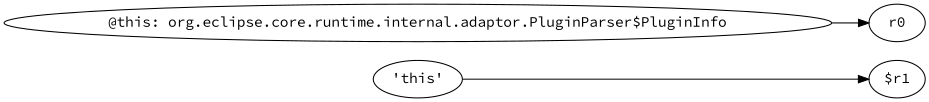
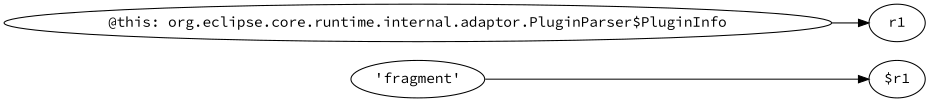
(897, 23) -> (897, 23)
(418, 79) -> (418, 79)
